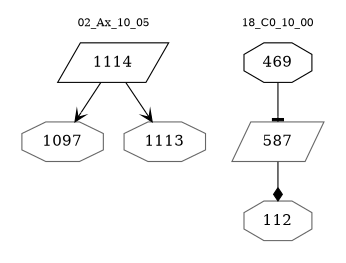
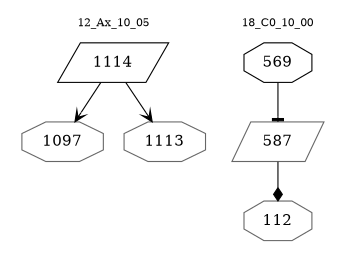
(114, 24) -> (114, 24)
(278, 63) -> (278, 63)
